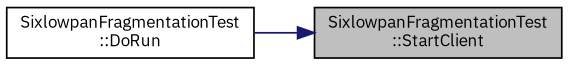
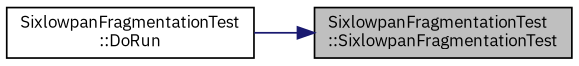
(438, 33) -> (443, 33)
